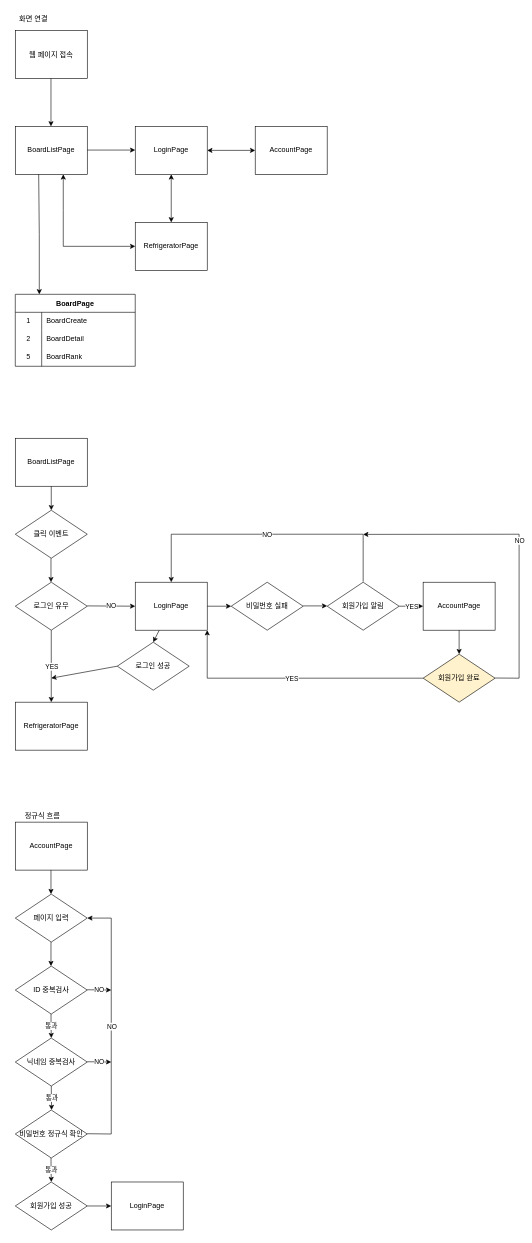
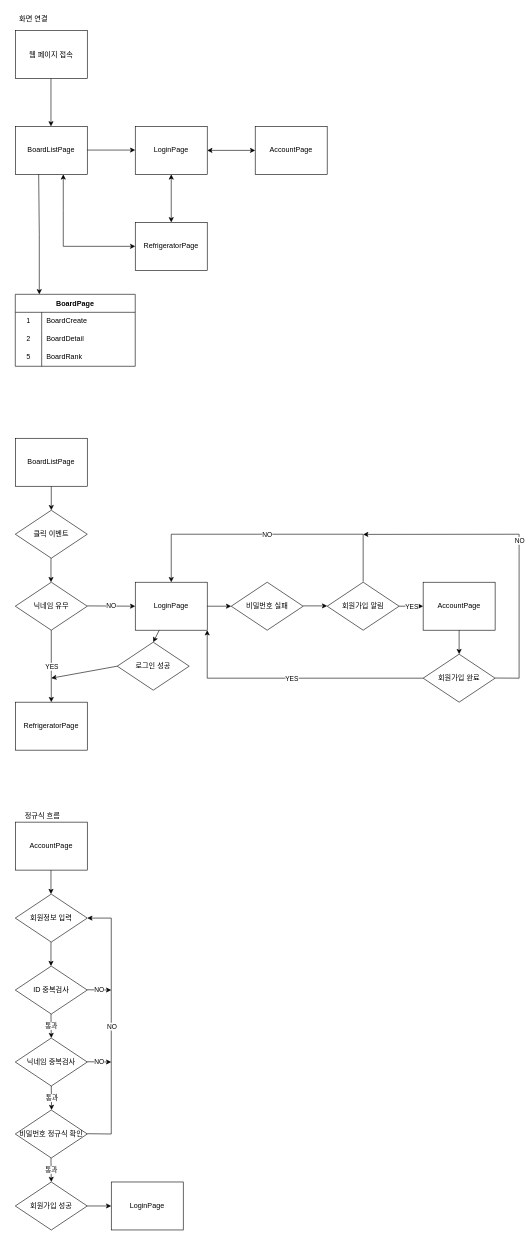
(51, 606) -> (51, 606)
(459, 678) -> (459, 678)
(51, 918) -> (51, 918)
